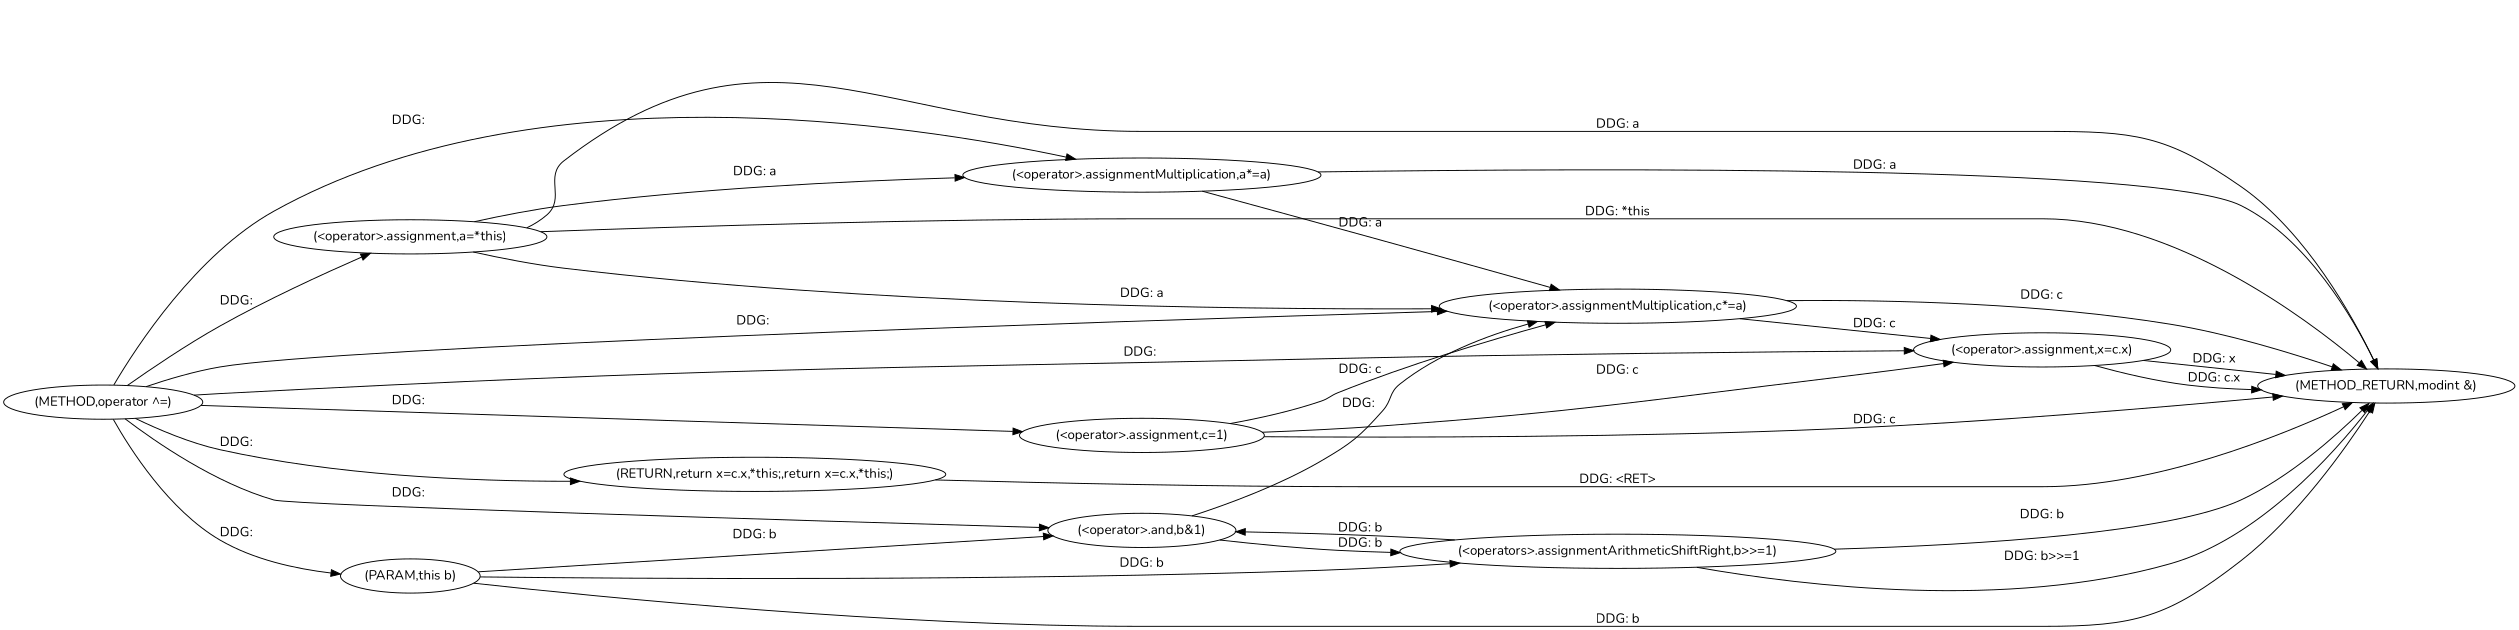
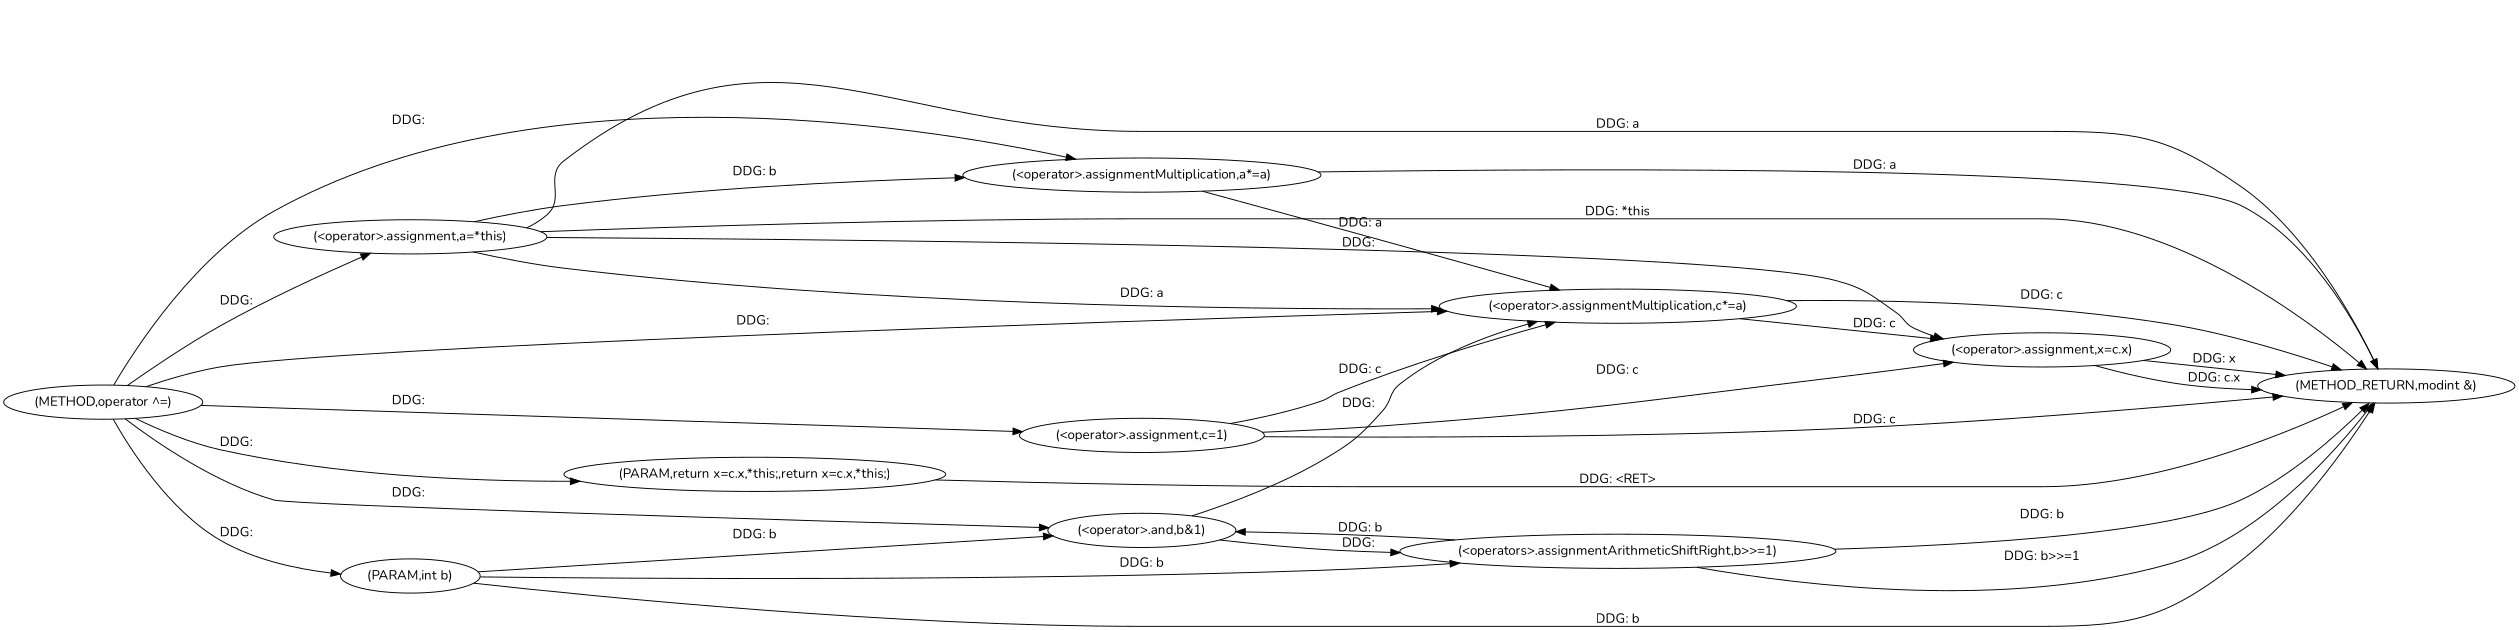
(755, 172) -> (755, 172)
(1049, 364) -> (1249, 247)
(755, 474) -> (755, 474)
(1360, 543) -> (1360, 543)
(410, 576) -> (410, 576)
